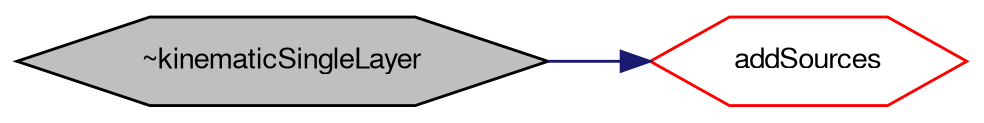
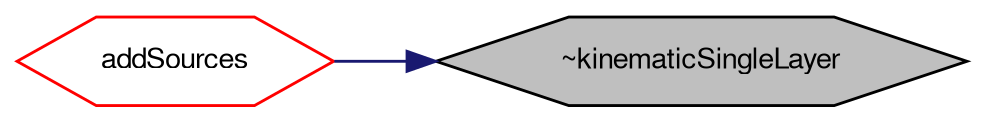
(584, 61) -> (370, 61)
